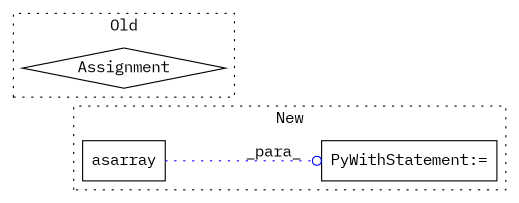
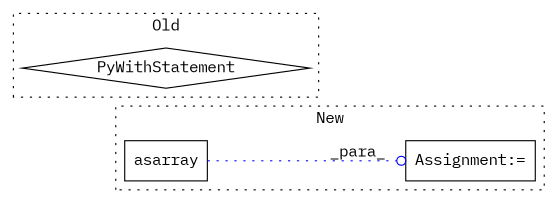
(124, 68) -> (166, 68)
(409, 161) -> (471, 161)
